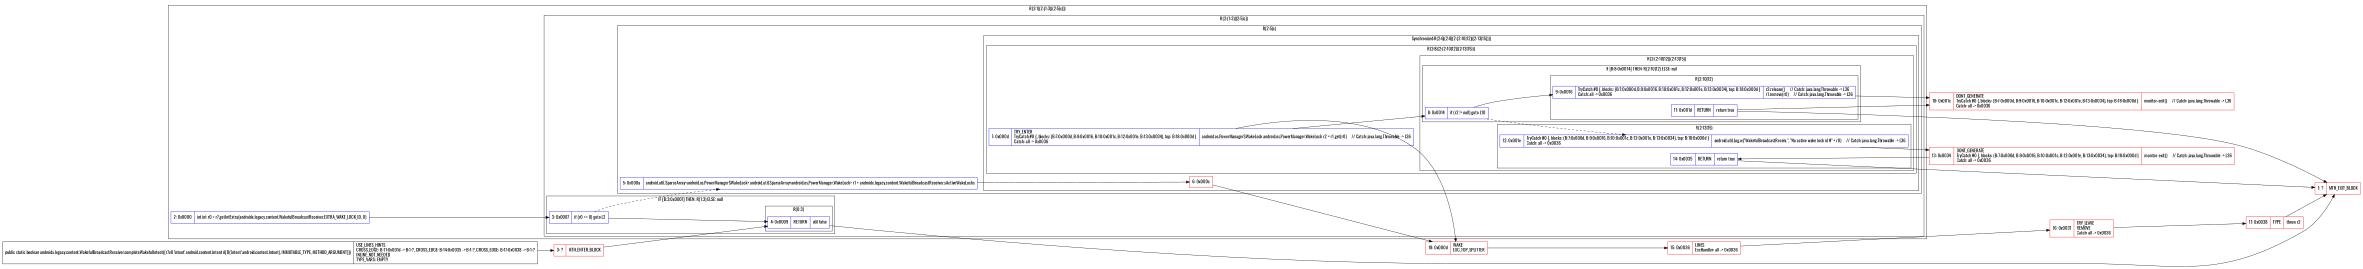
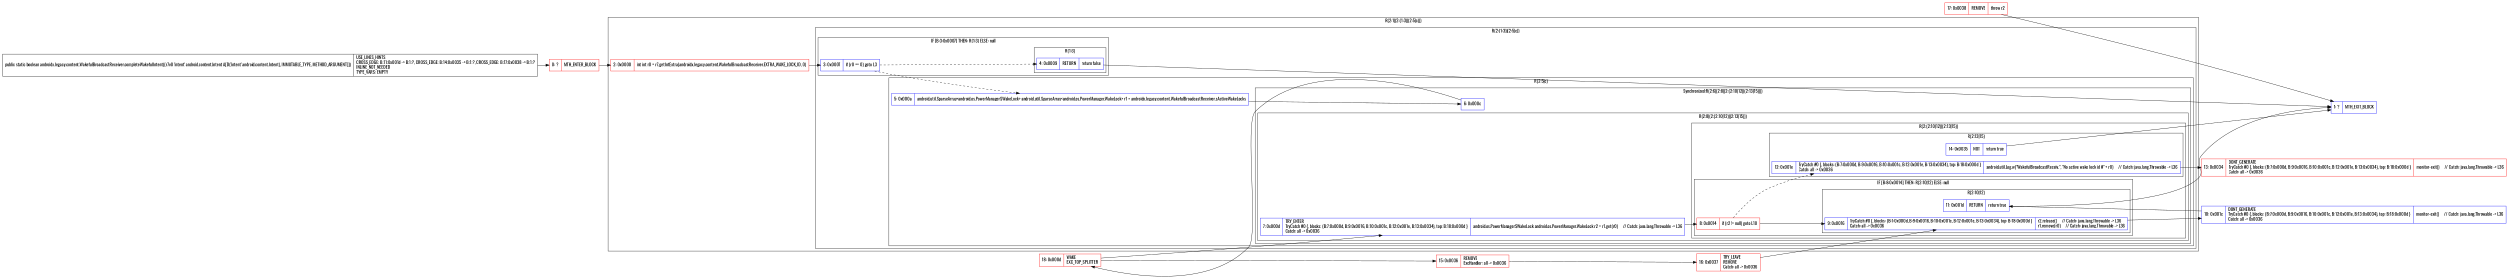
(2082, 101) -> (2354, 215)
(1832, 107) -> (2107, 209)
(1457, 113) -> (1728, 224)
(1377, 130) -> (1171, 253)
(1835, 158) -> none
(1705, 159) -> (1977, 149)
(1201, 182) -> (1473, 104)
(2338, 188) -> (2354, 107)
(799, 210) -> (1070, 51)
(270, 217) -> (710, 65)
(686, 220) -> (957, 65)
(820, 222) -> (1091, 64)
(2277, 222) -> (1978, 8)
(2178, 226) -> (1847, 244)
(652, 241) -> (603, 65)
(1700, 245) -> (1470, 259)
